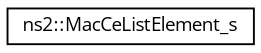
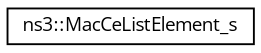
(131, 26) -> (131, 26)
